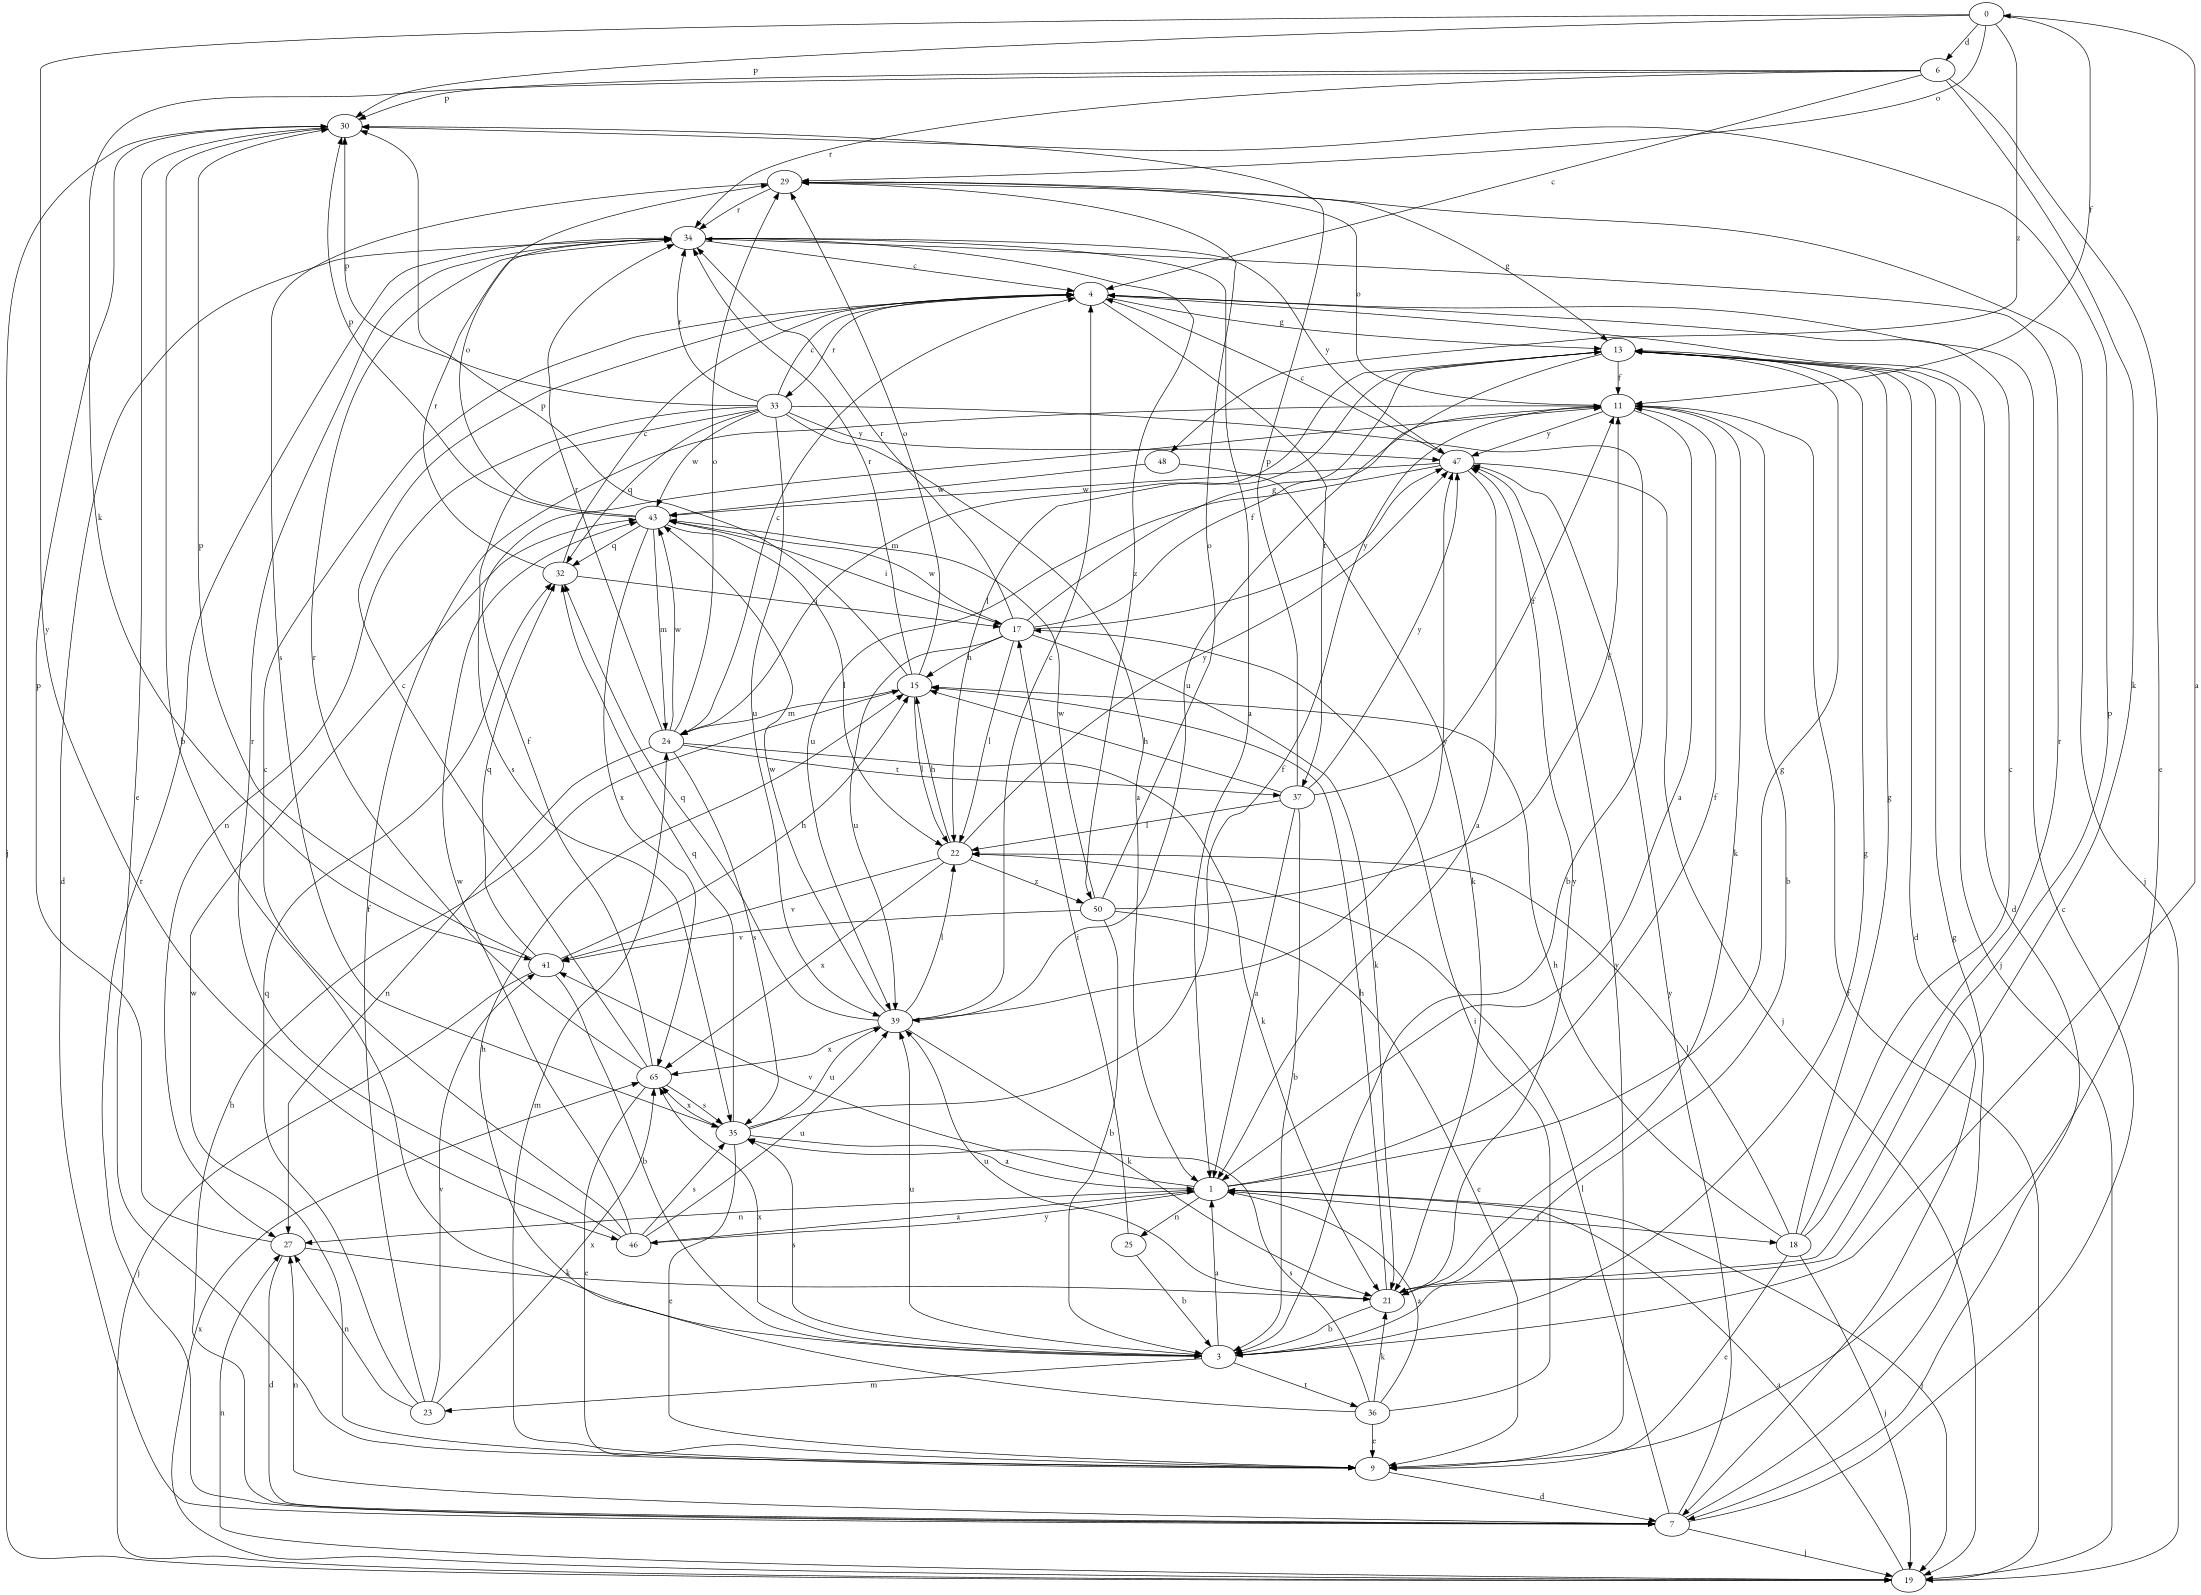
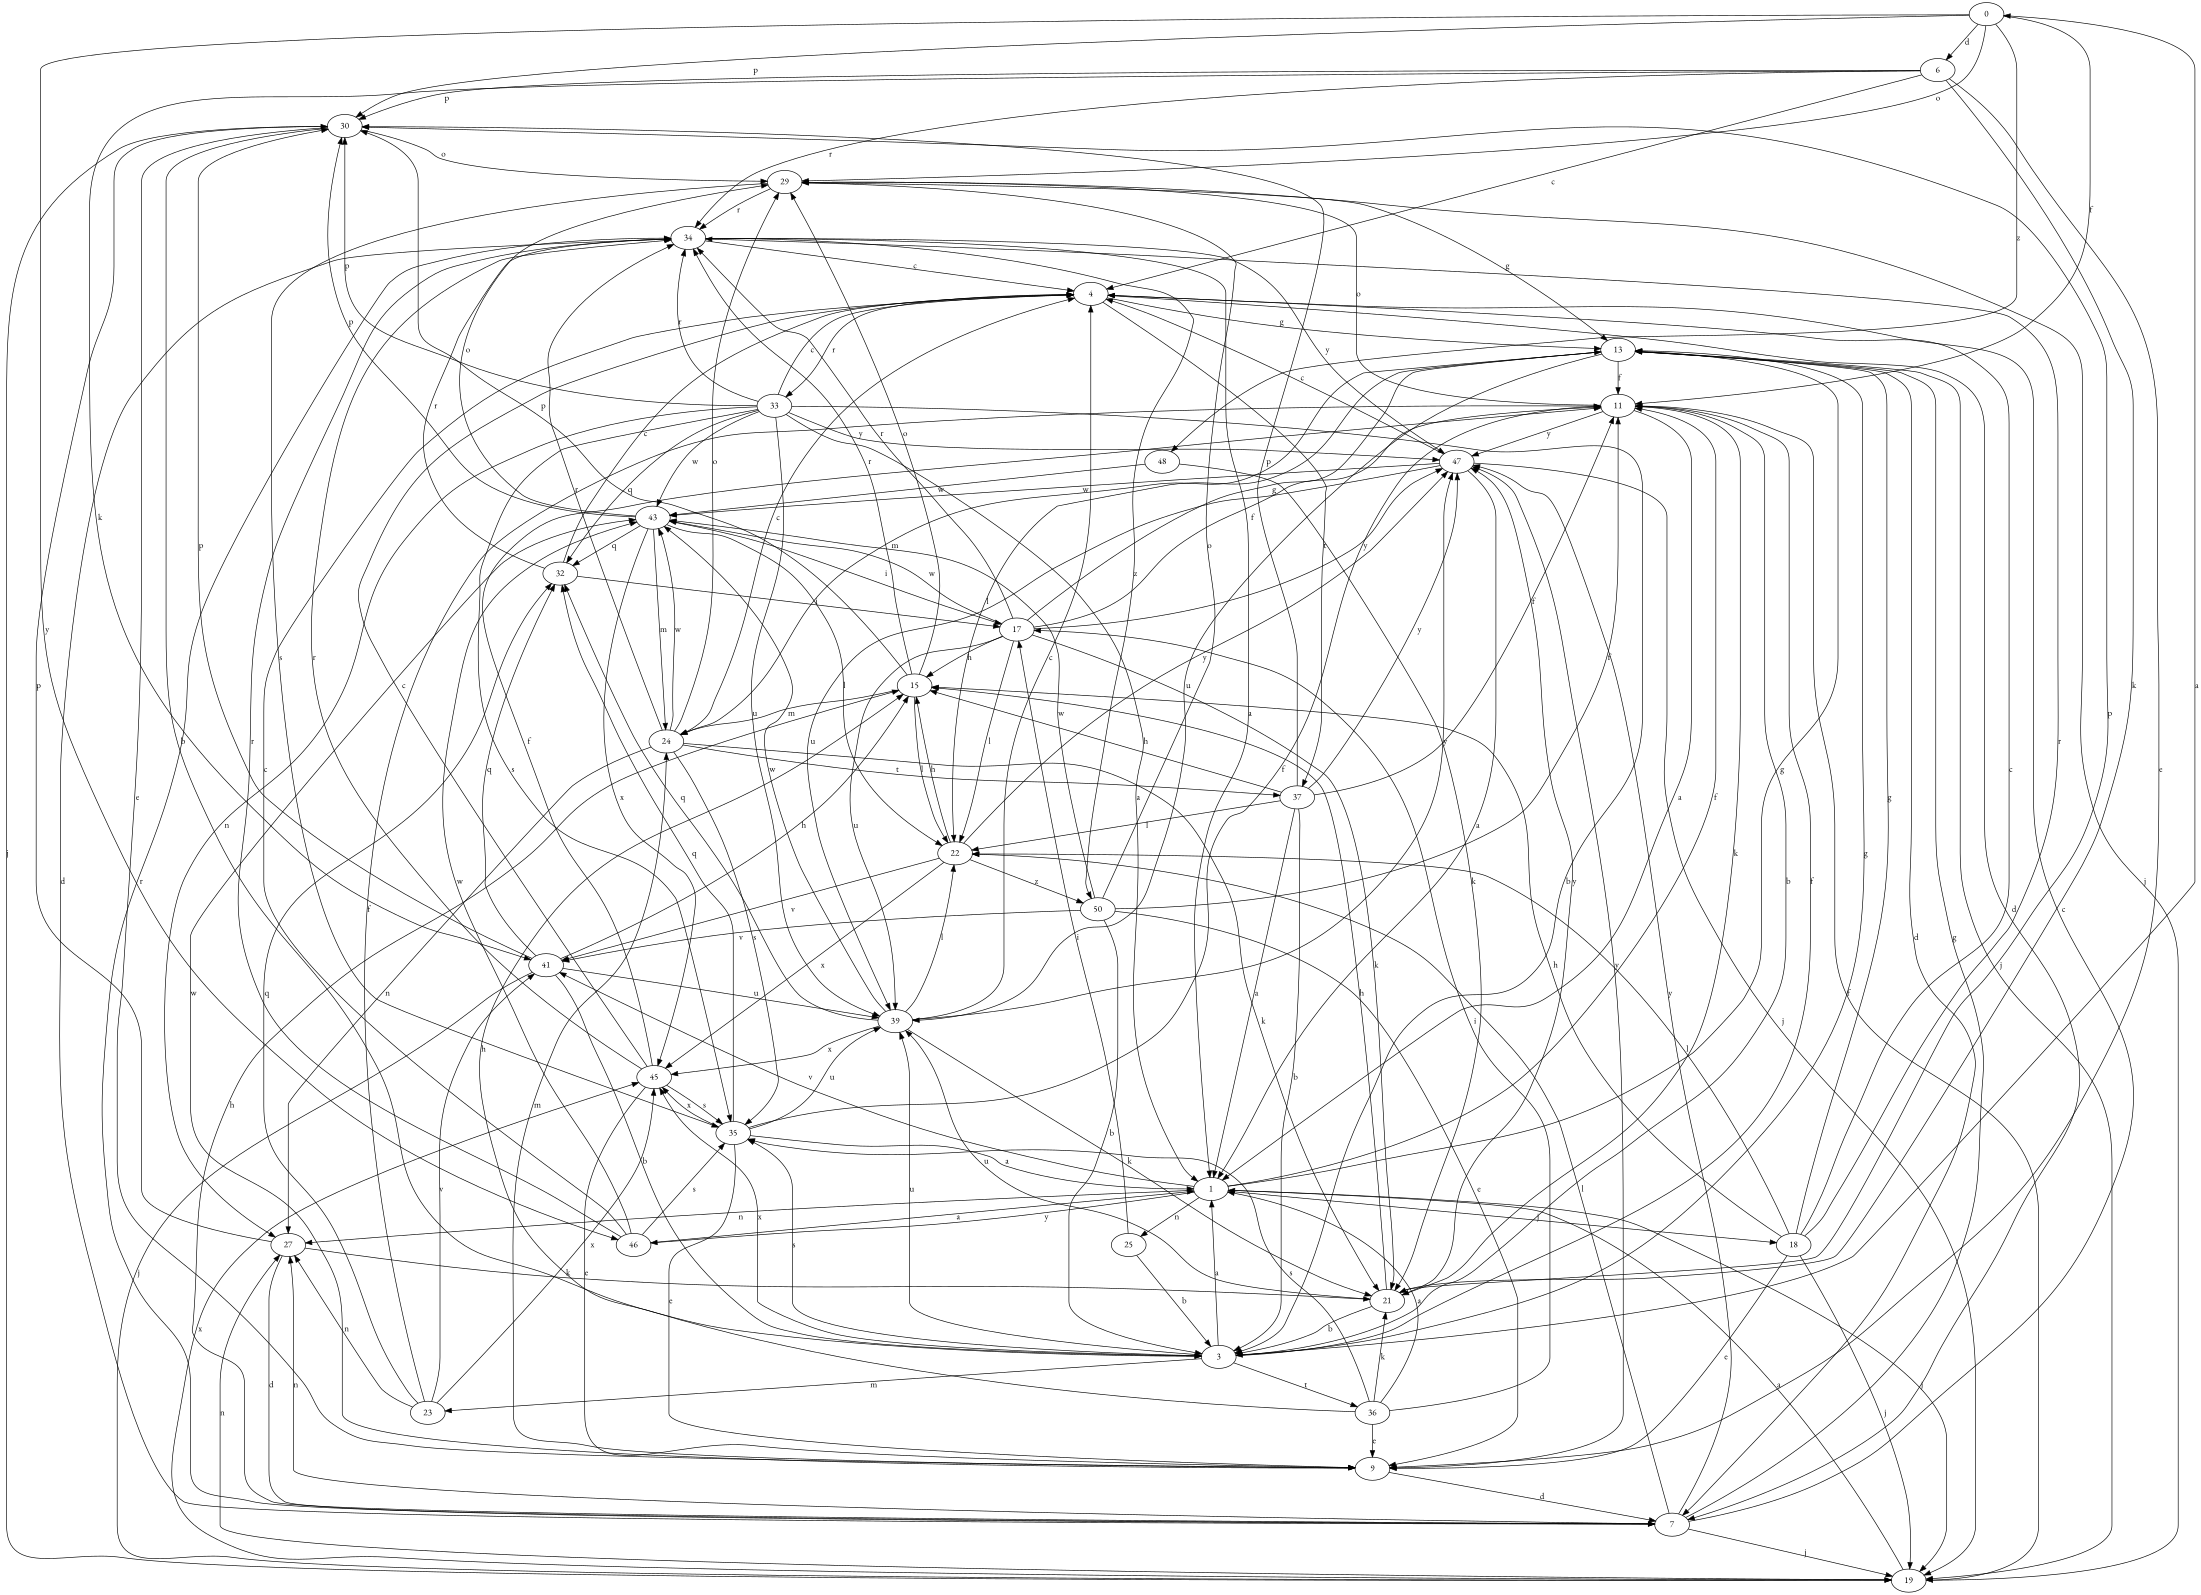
none -> (558, 174)
none -> (1804, 1002)
(654, 1077) -> (654, 1077)
(760, 1155) -> (718, 992)
